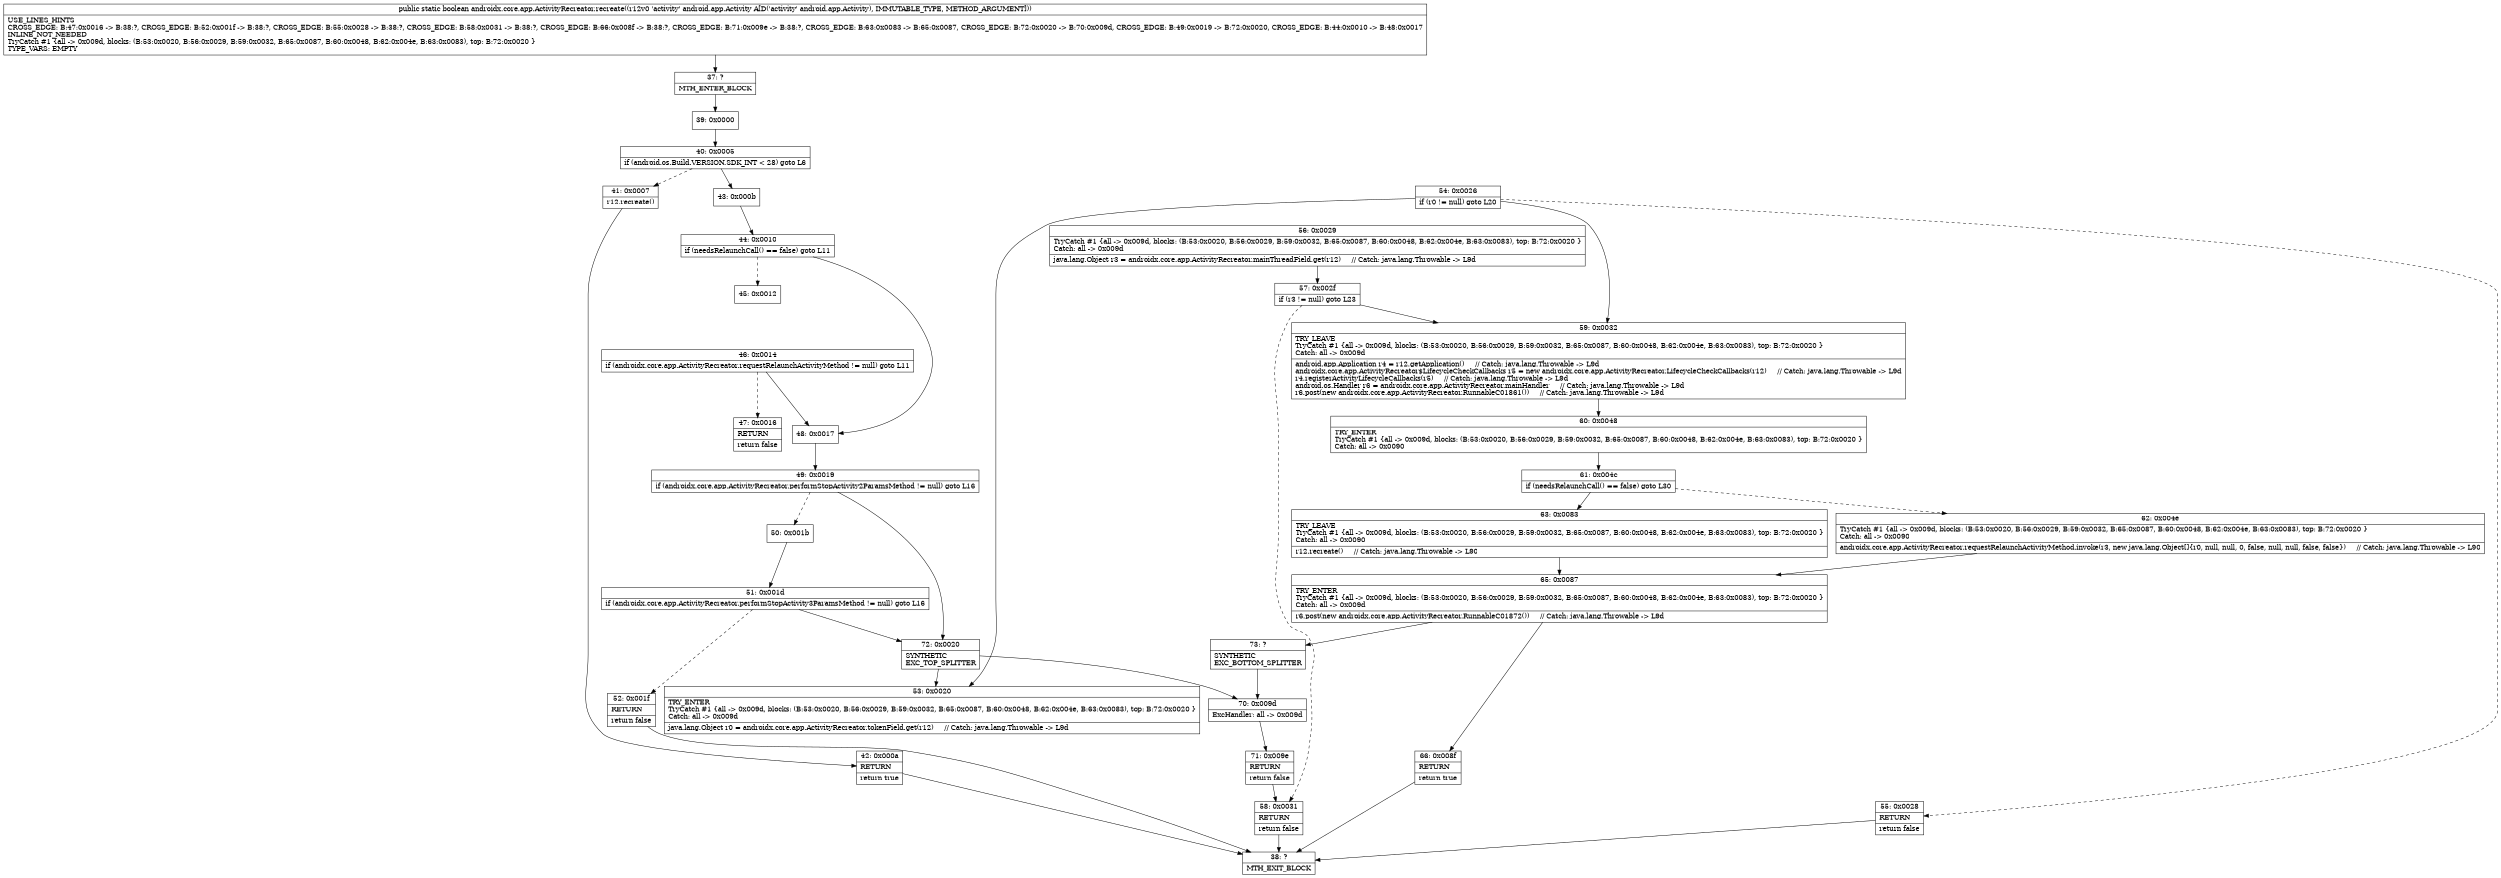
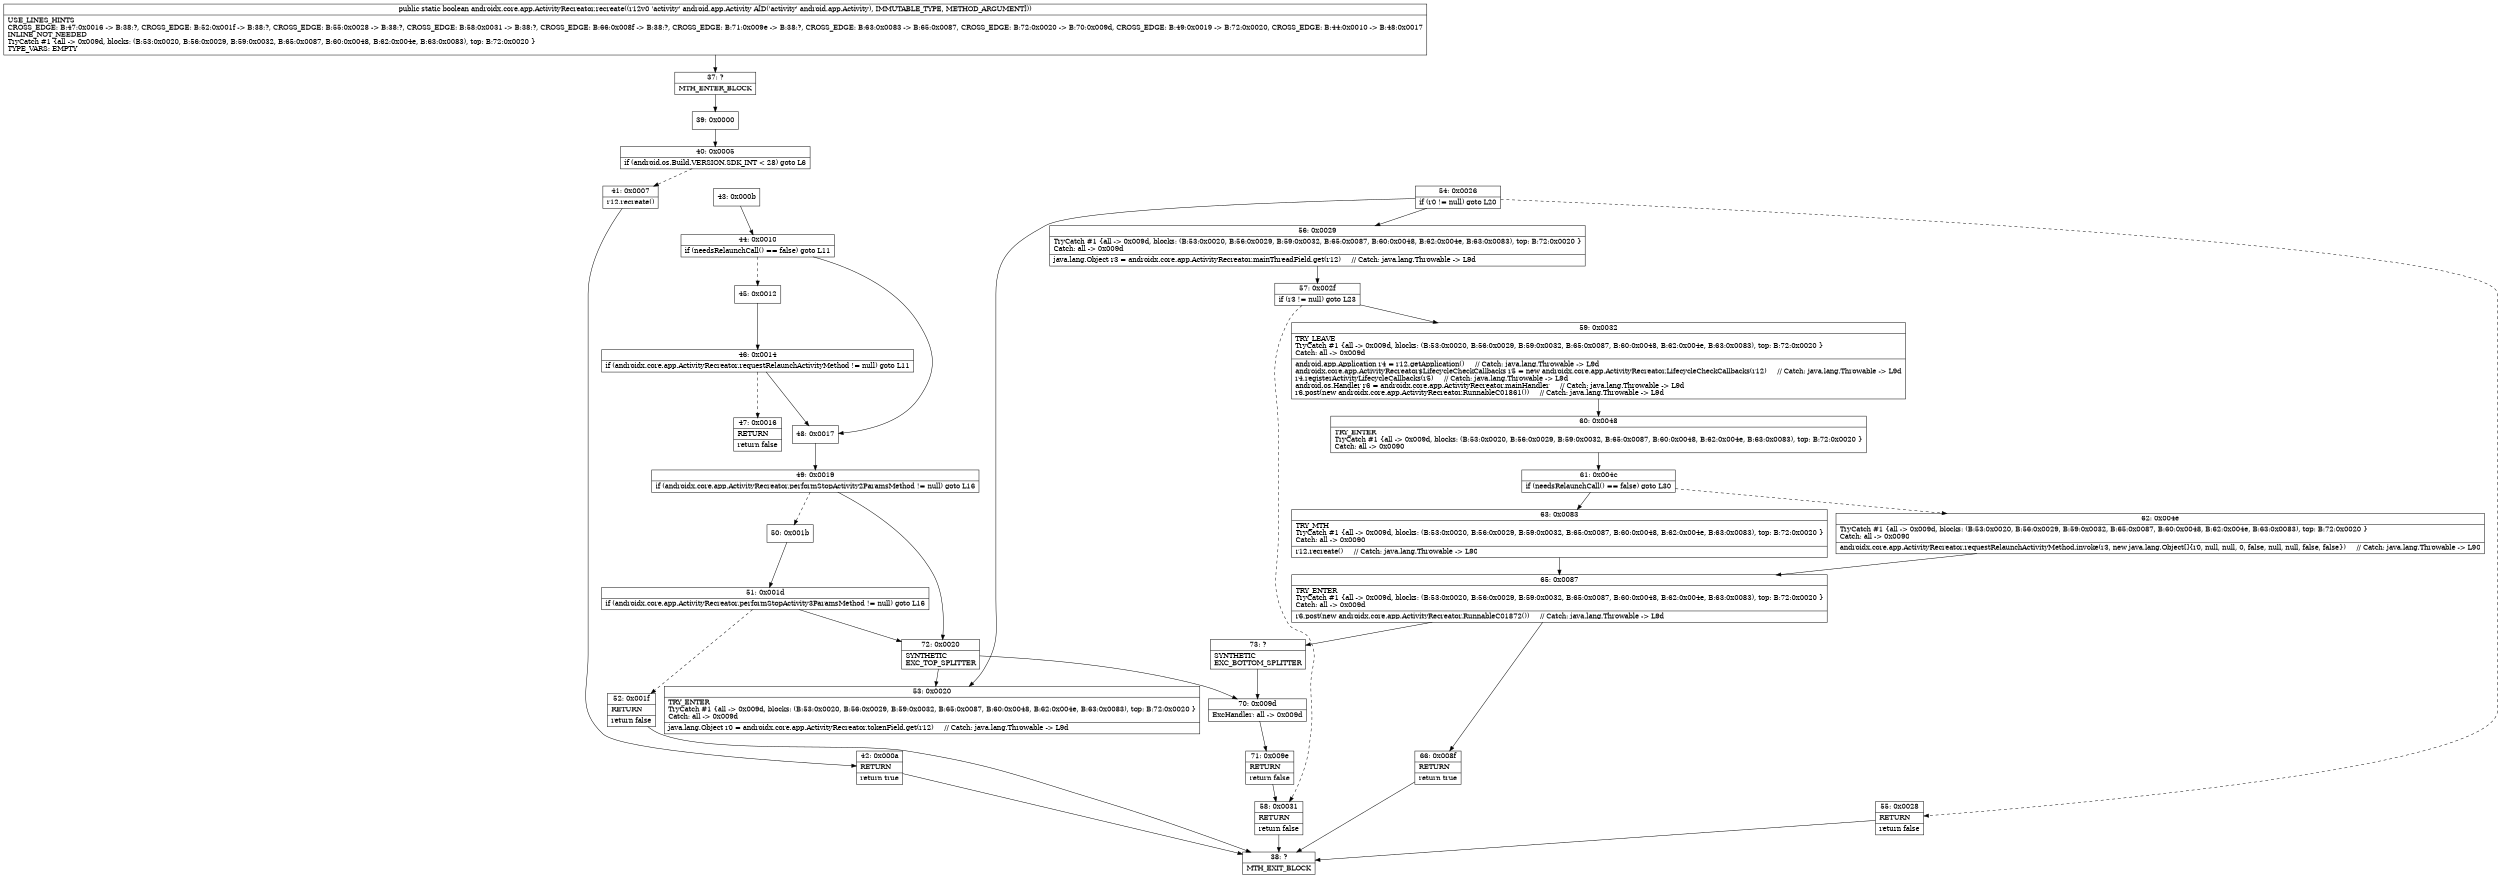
(725, 177) -> none
(1591, 227) -> (1403, 216)
none -> (758, 324)
(1316, 526) -> (1312, 526)
